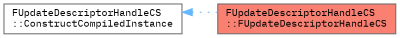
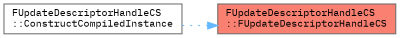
(205, 12) -> (195, 26)
